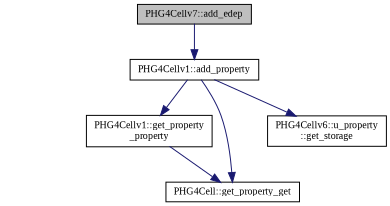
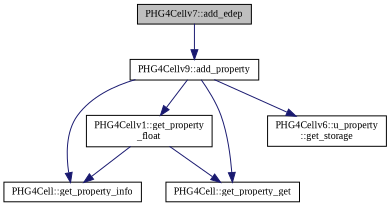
(194, 70) -> (194, 70)
(149, 131) -> (149, 131)
none -> (73, 192)
